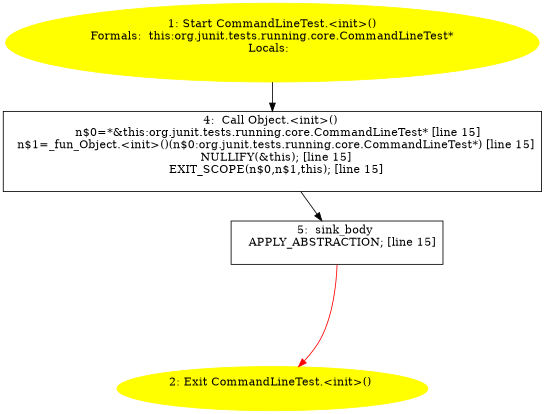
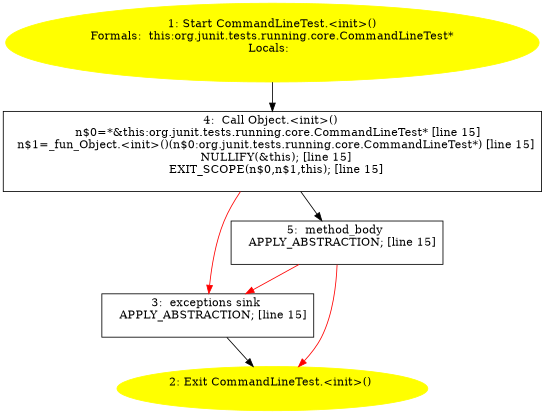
(337, 243) -> (337, 243)
none -> (208, 315)
